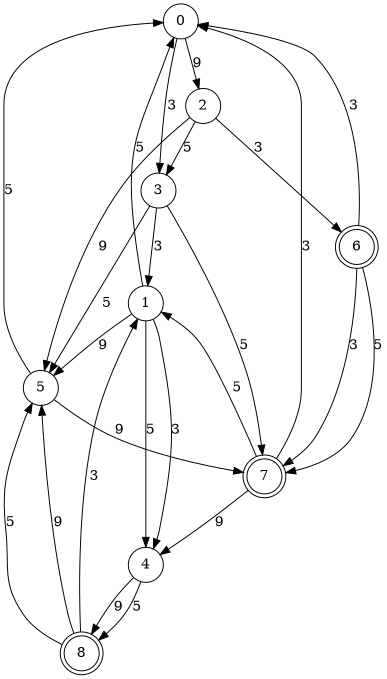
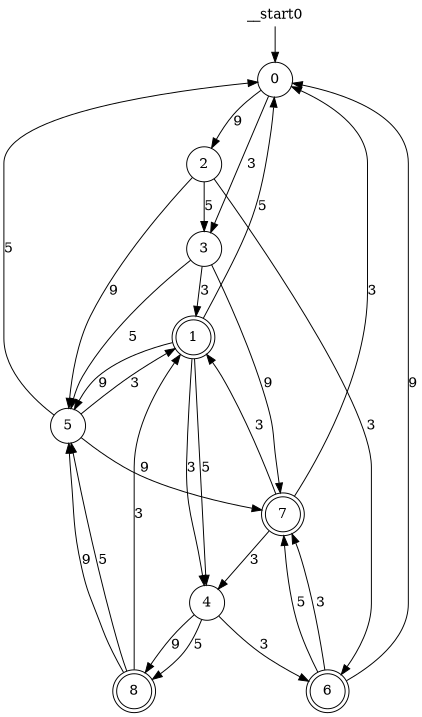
none -> (275, 15)
(354, 106) -> (413, 384)
(146, 303) -> (193, 337)
(244, 346) -> (268, 384)
none -> (122, 382)
(237, 388) -> (260, 426)
(220, 523) -> (255, 560)
none -> (257, 650)
